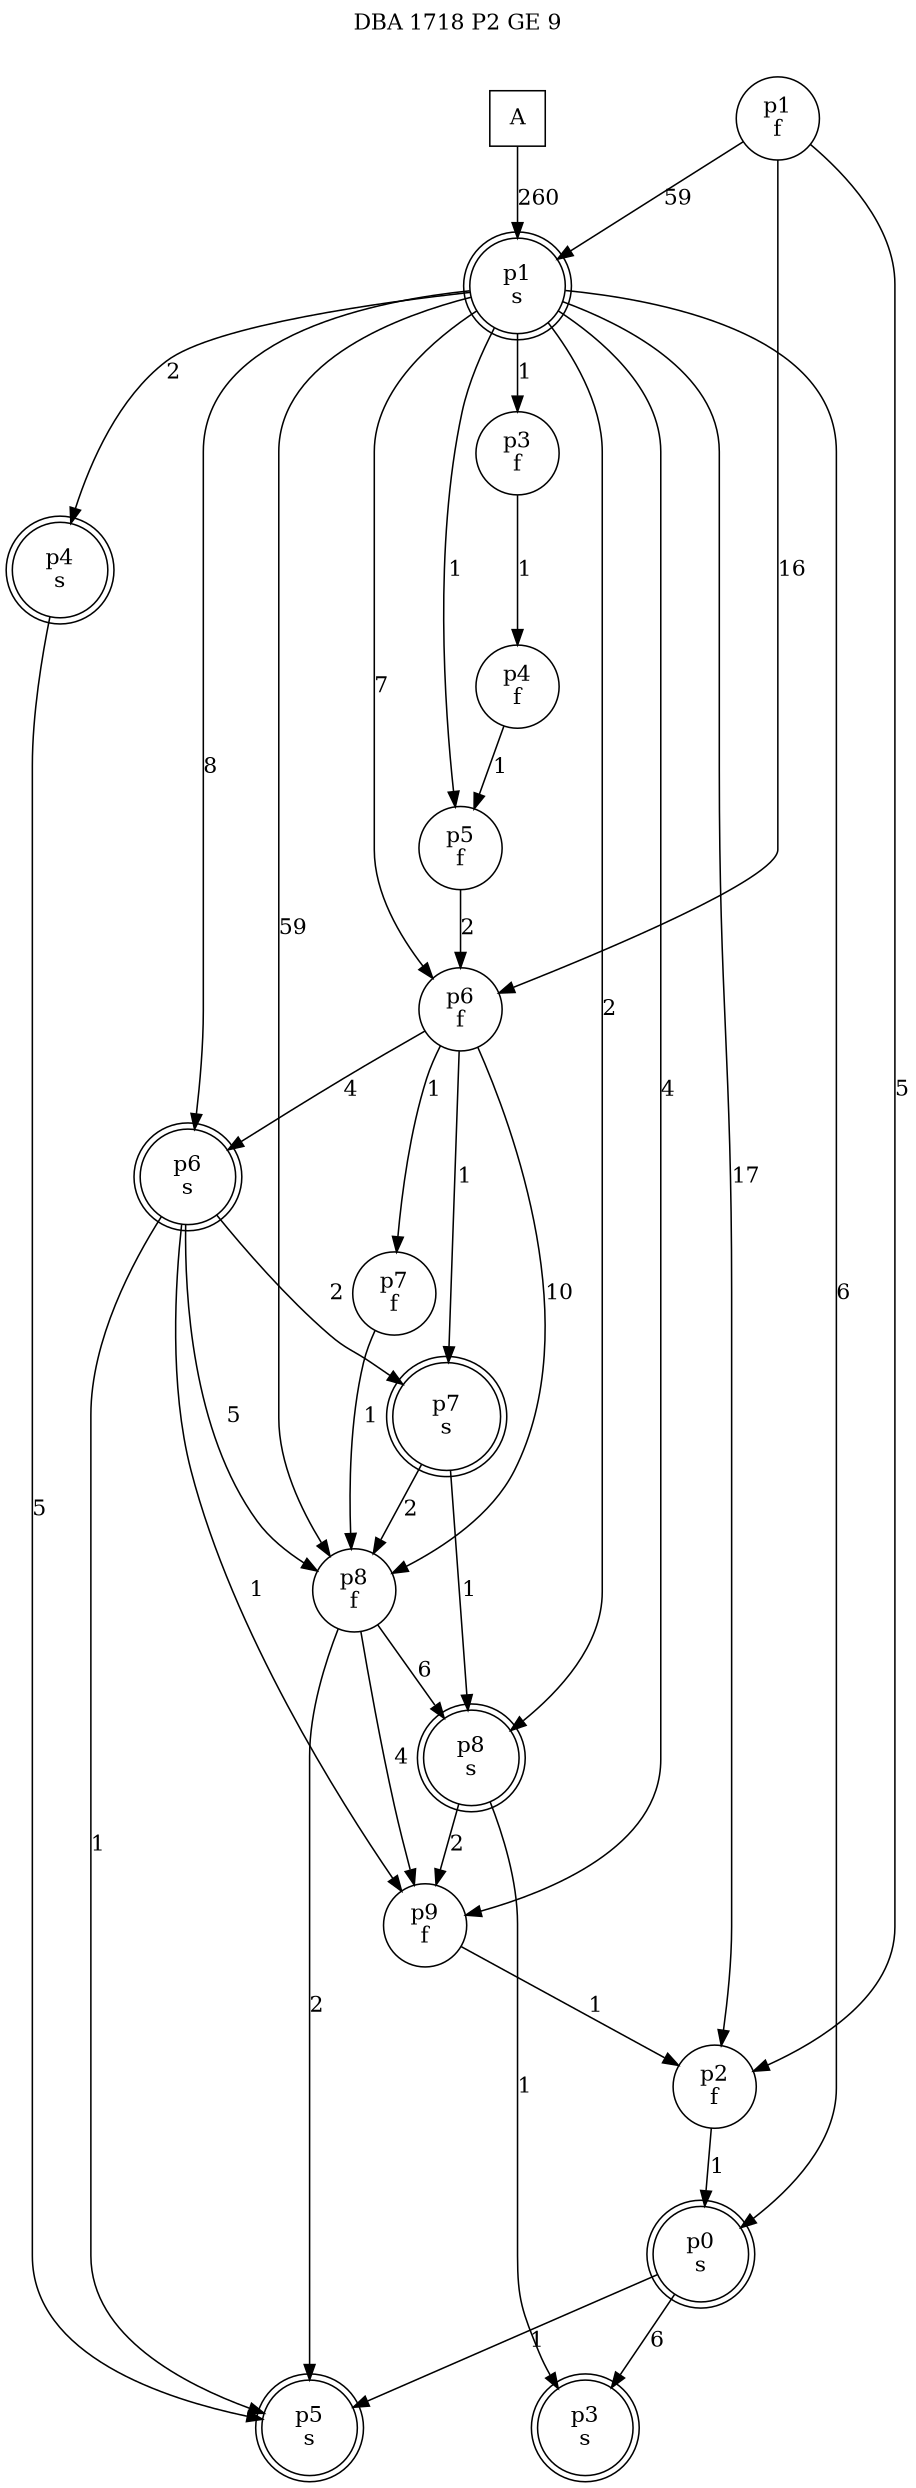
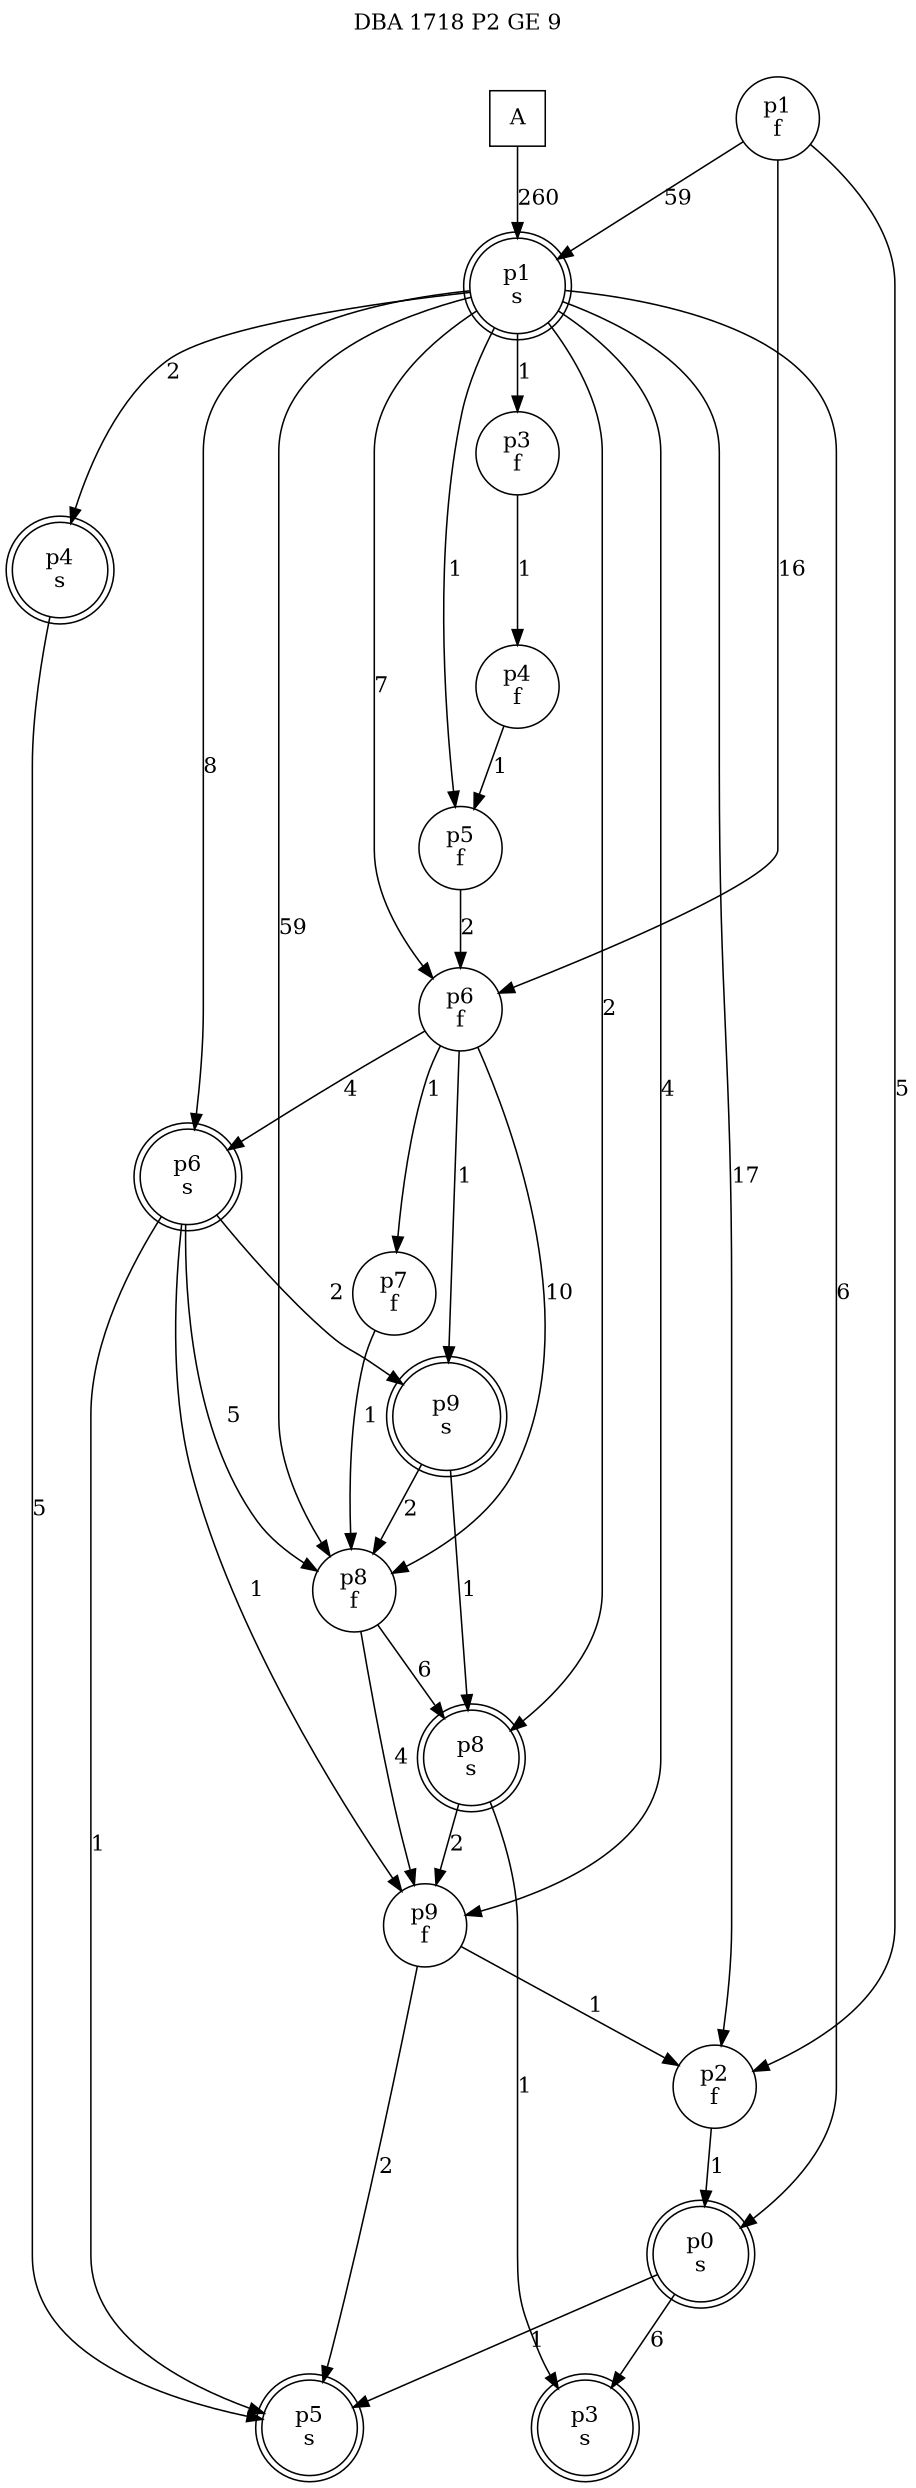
(447, 1416) -> (447, 1416)
(310, 1995) -> (375, 2167)
